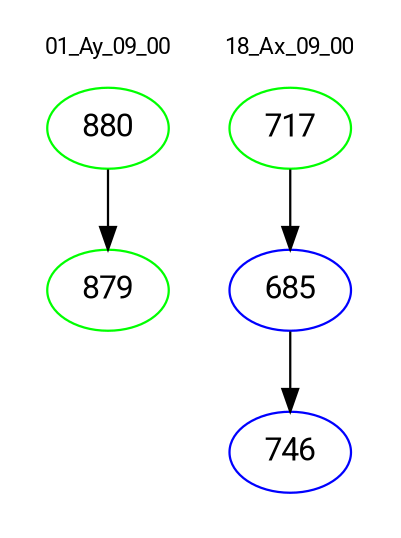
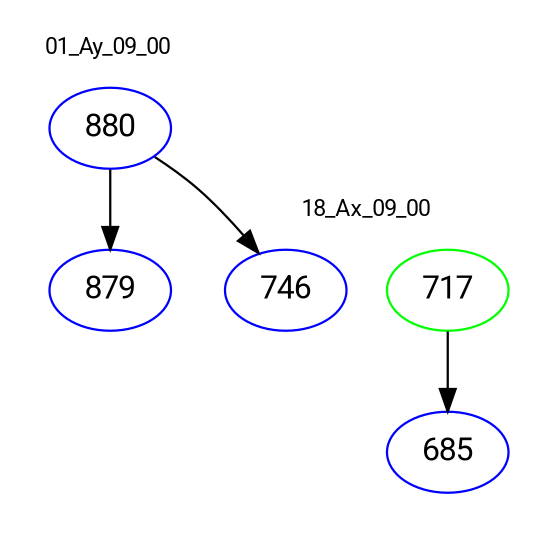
(108, 128) -> (110, 128)
(108, 290) -> (110, 290)
(290, 360) -> (221, 211)
